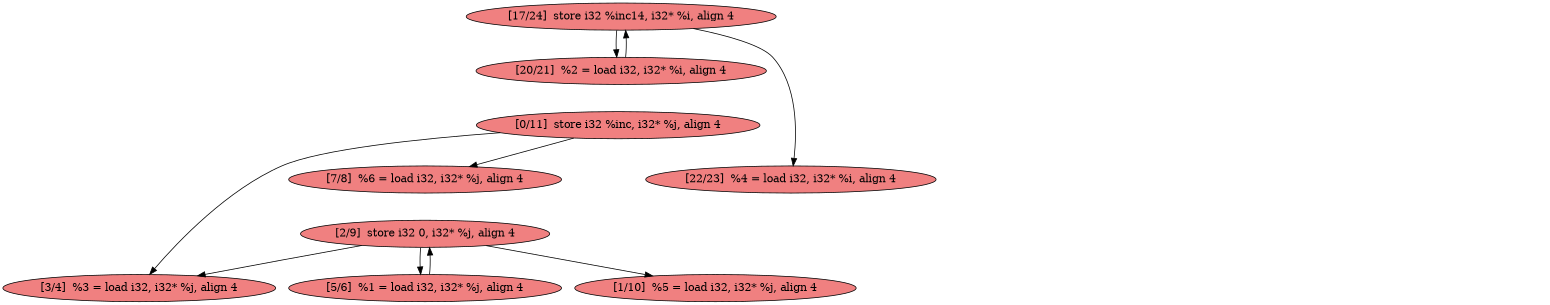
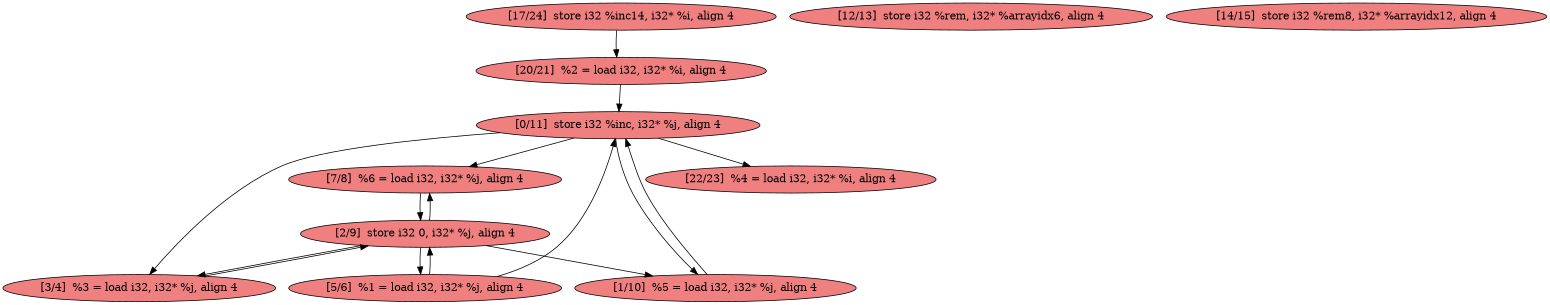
none -> (971, 17)
none -> (1357, 17)
(626, 48) -> (620, 94)
(779, 66) -> (701, 151)
none -> (420, 203)
none -> (643, 210)
none -> (430, 211)
none -> (660, 215)
none -> (574, 229)
none -> (282, 262)
